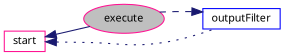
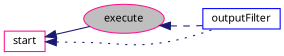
(176, 12) -> (187, 26)
